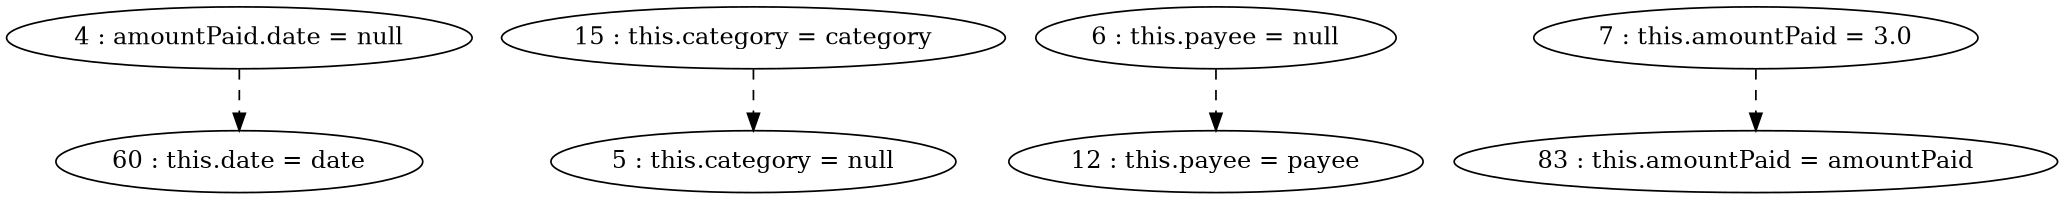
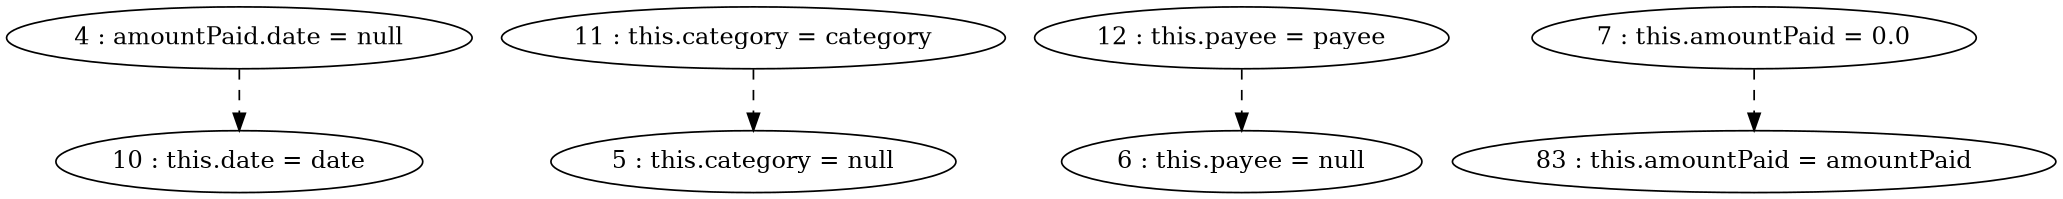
(753, 38) -> (753, 38)
(1756, 38) -> (1754, 38)
(1216, 91) -> (1242, 91)
(239, 162) -> (239, 162)
